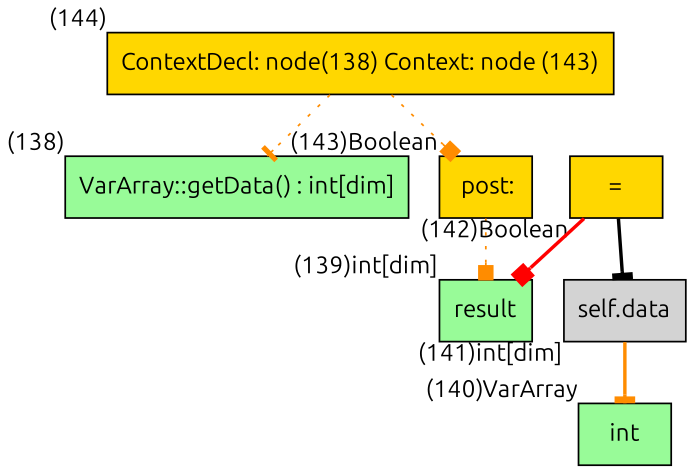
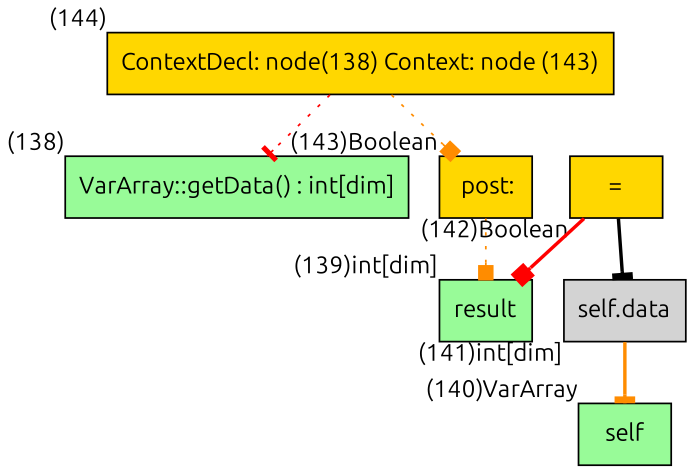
(302, 122) -> (302, 122)
(625, 434) -> (625, 434)
